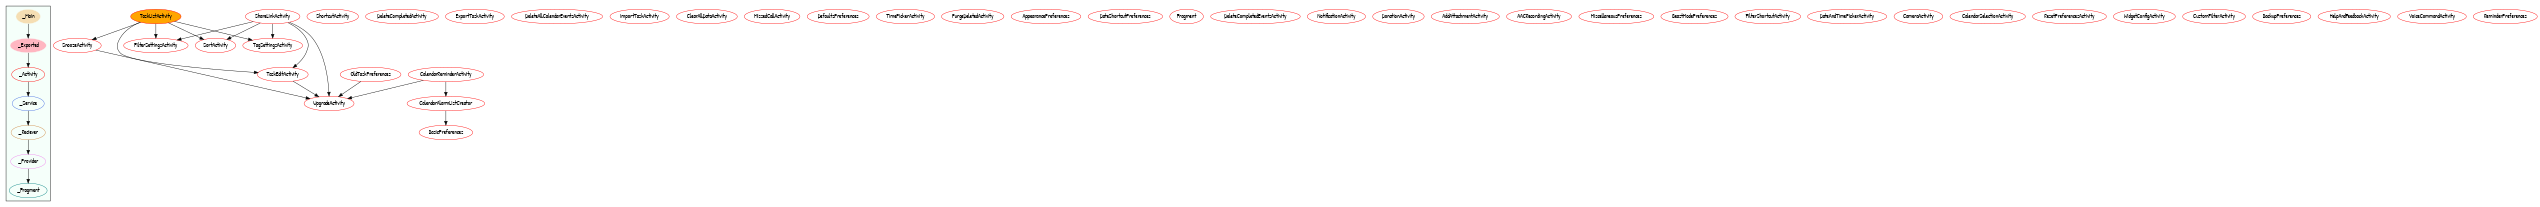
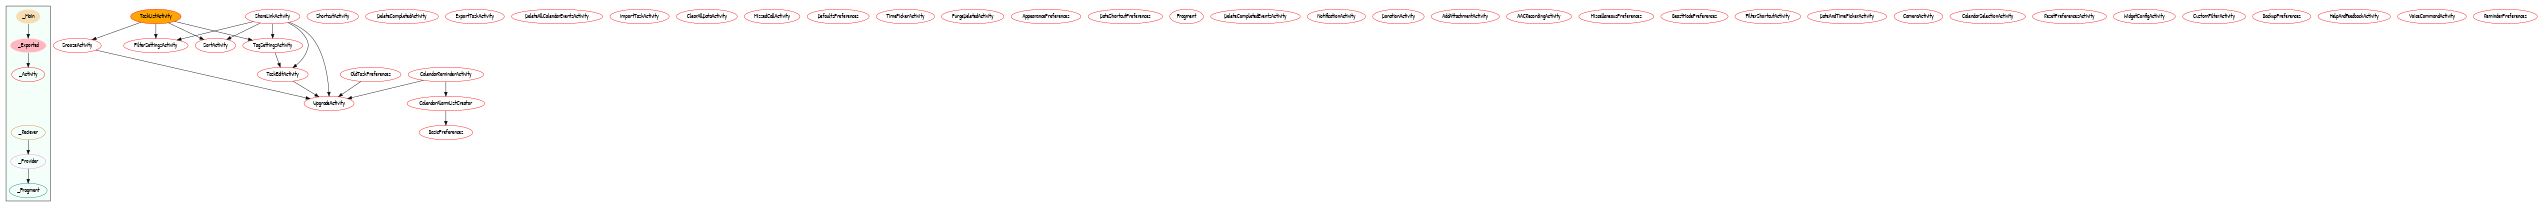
(174, 65) -> (277, 58)
(28, 104) -> none
